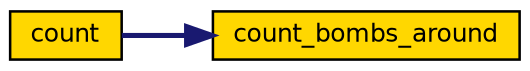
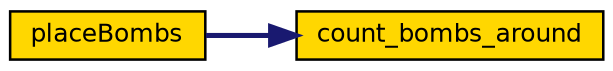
(66, 35) -> (108, 35)
